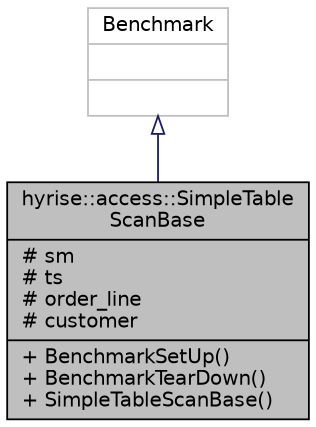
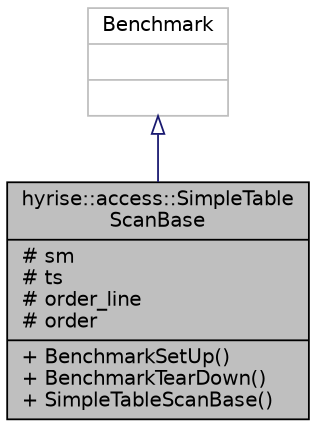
(80, 321) -> (60, 321)
